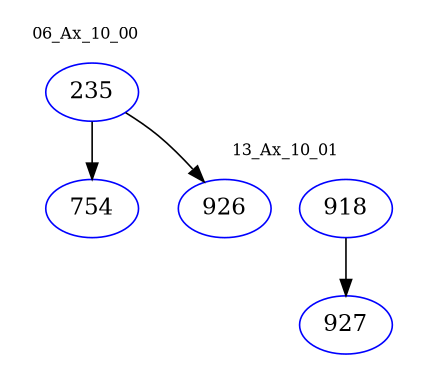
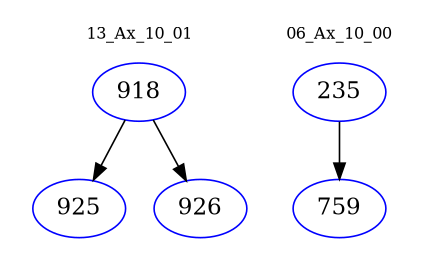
(176, 152) -> (166, 143)
(92, 209) -> (340, 209)
(346, 325) -> (79, 209)
